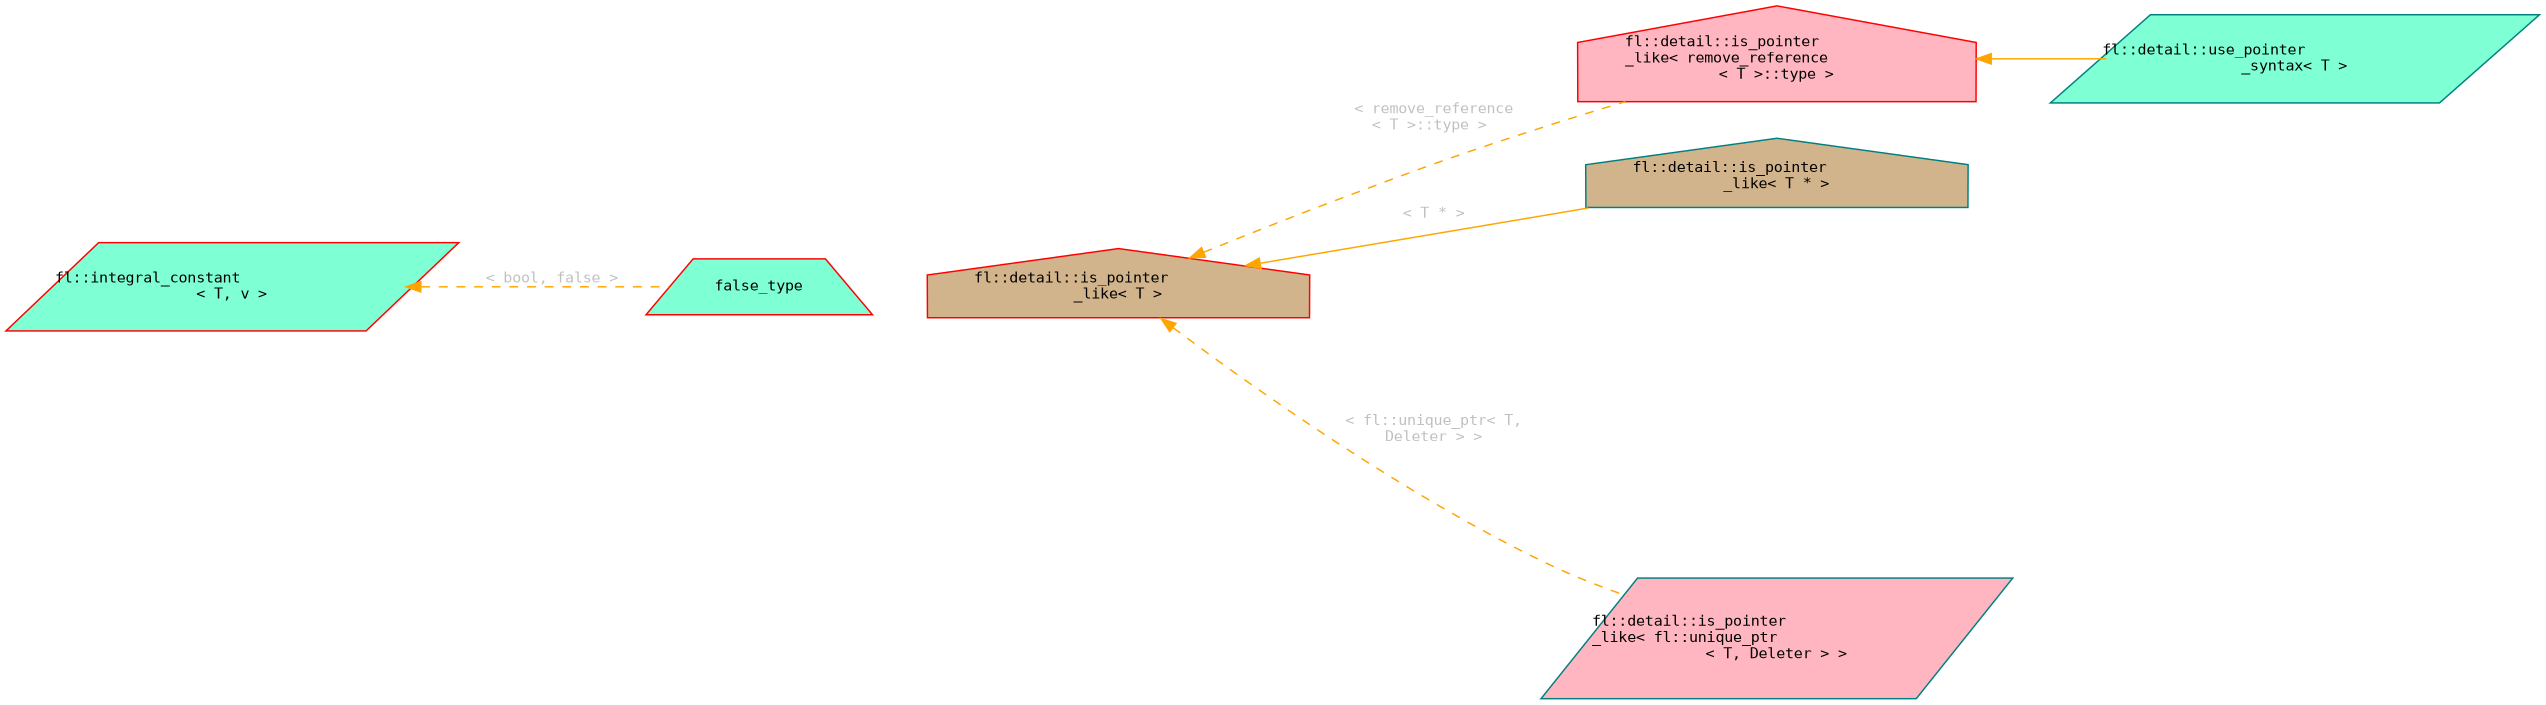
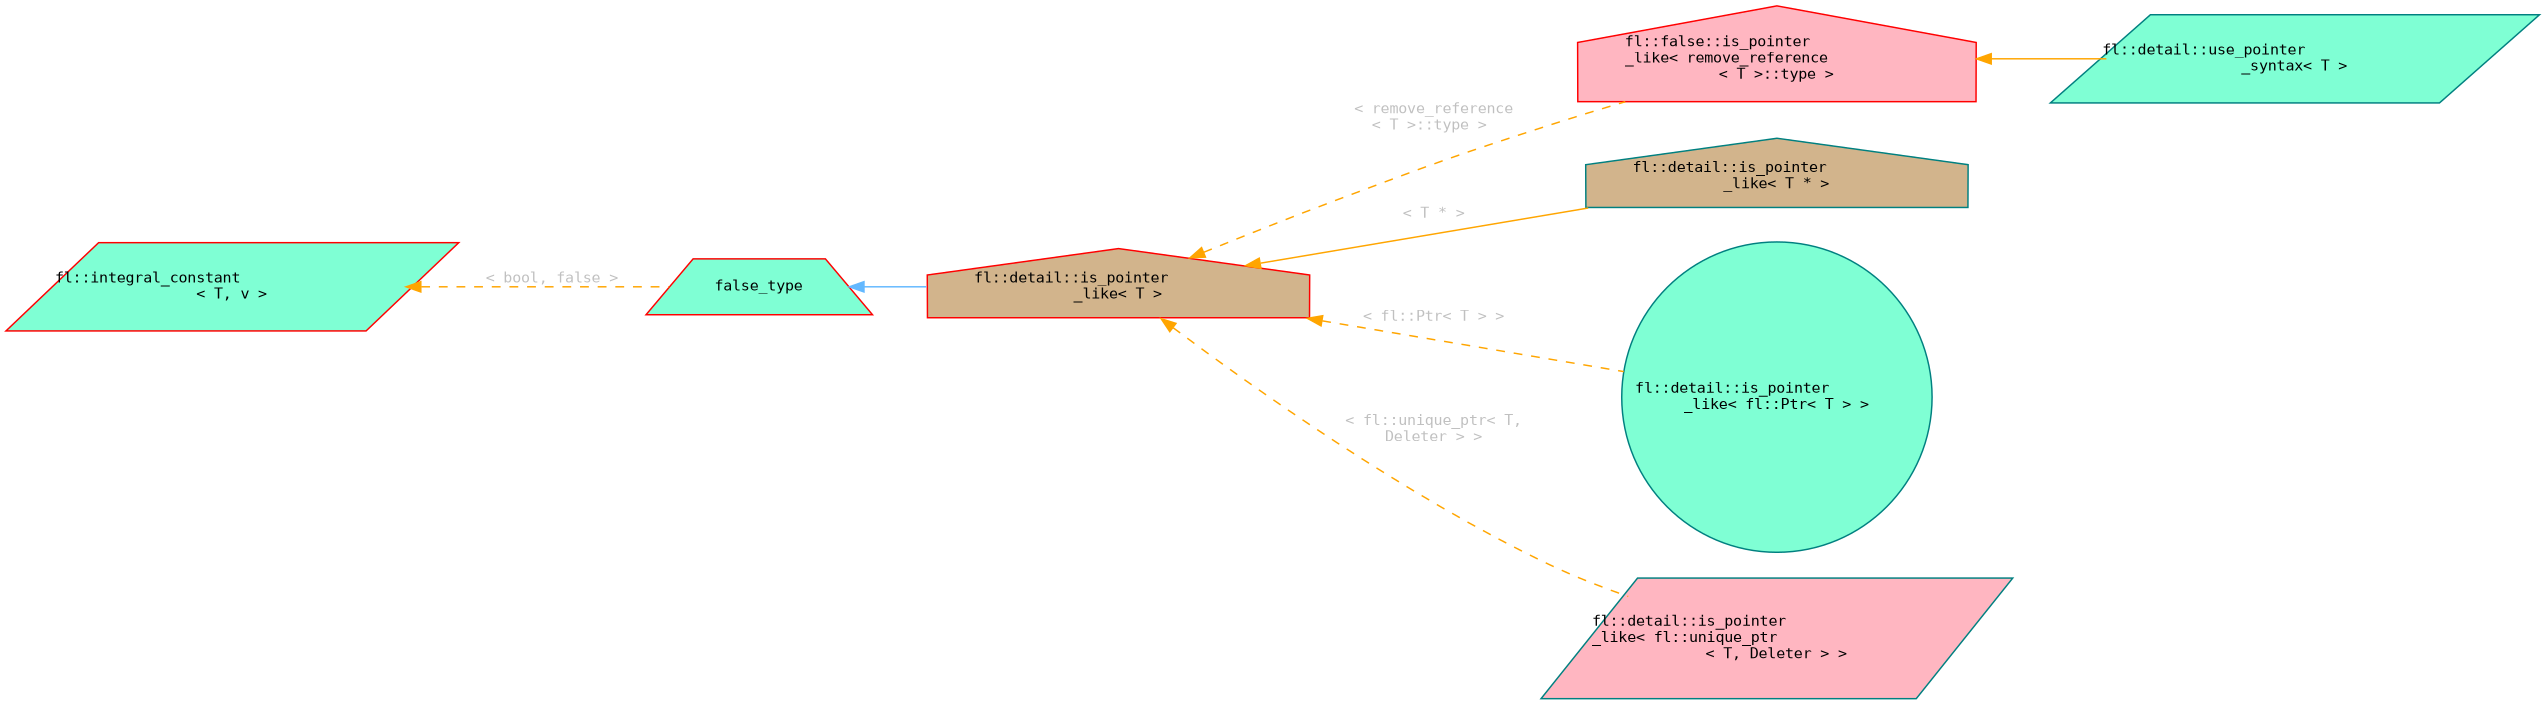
(1777, 59) -> (1777, 59)
none -> (895, 287)
none -> (1777, 397)
